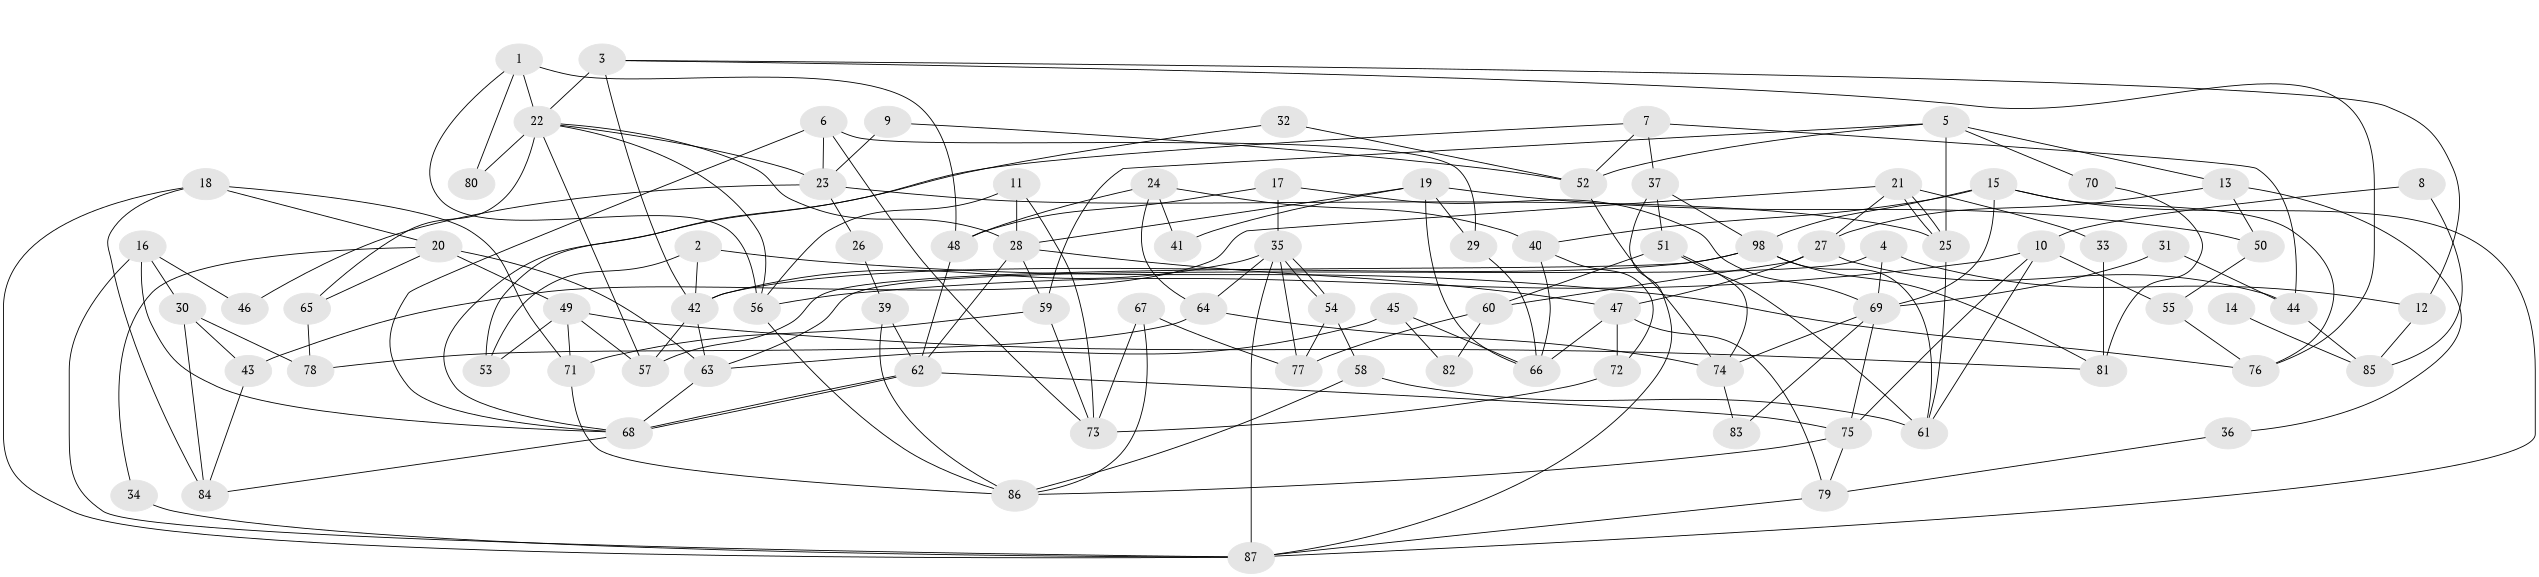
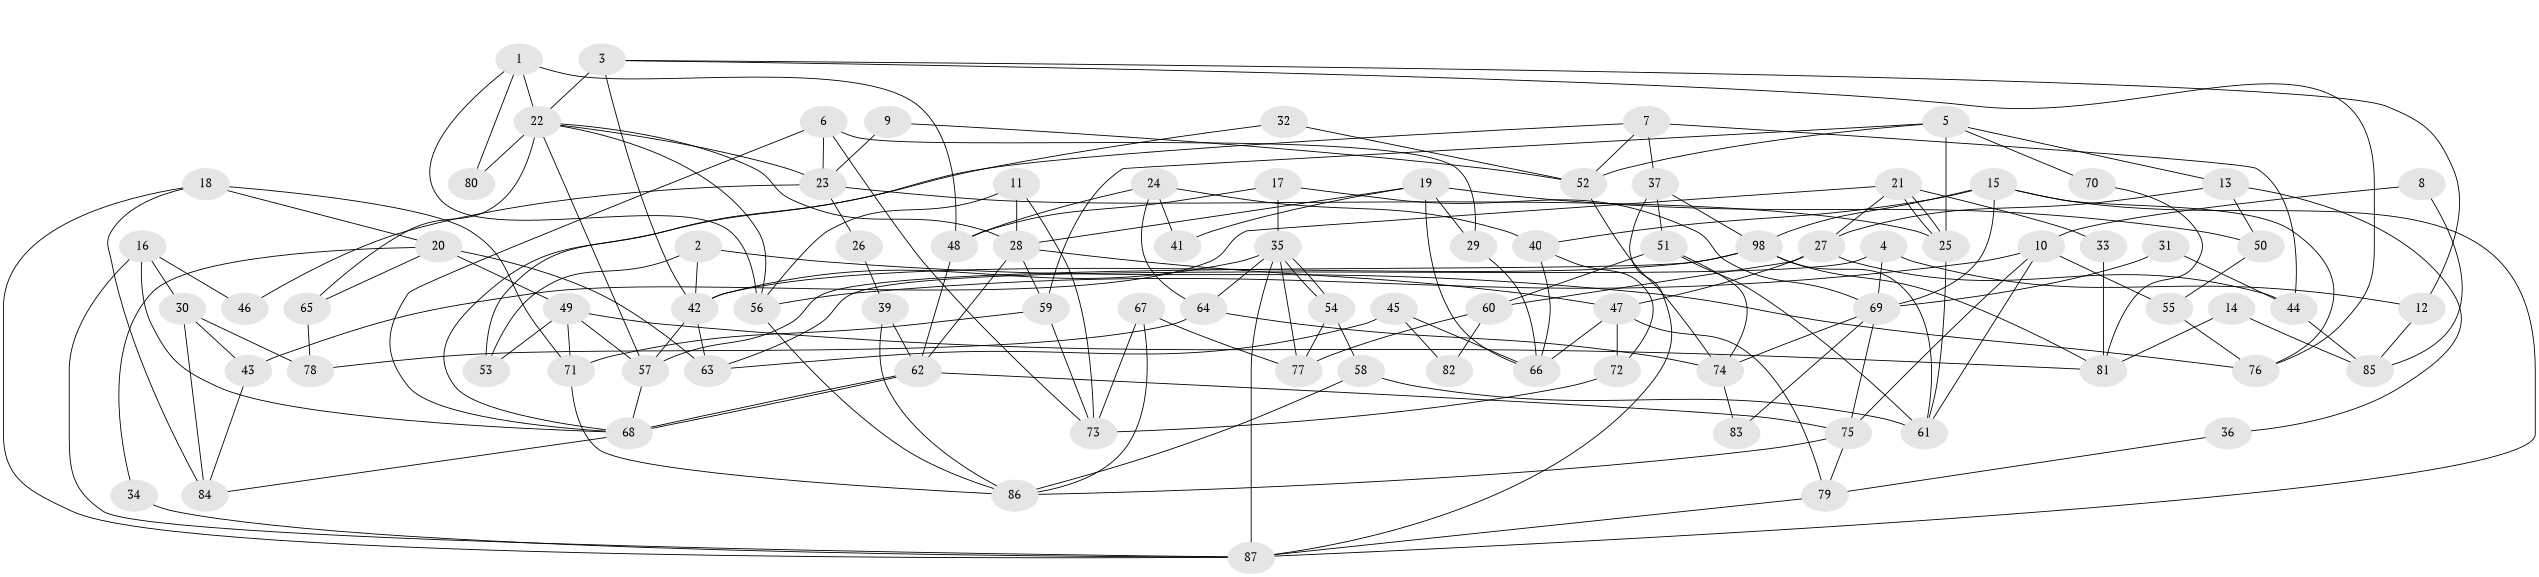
none -> (2168, 340)
(668, 402) -> (637, 402)
